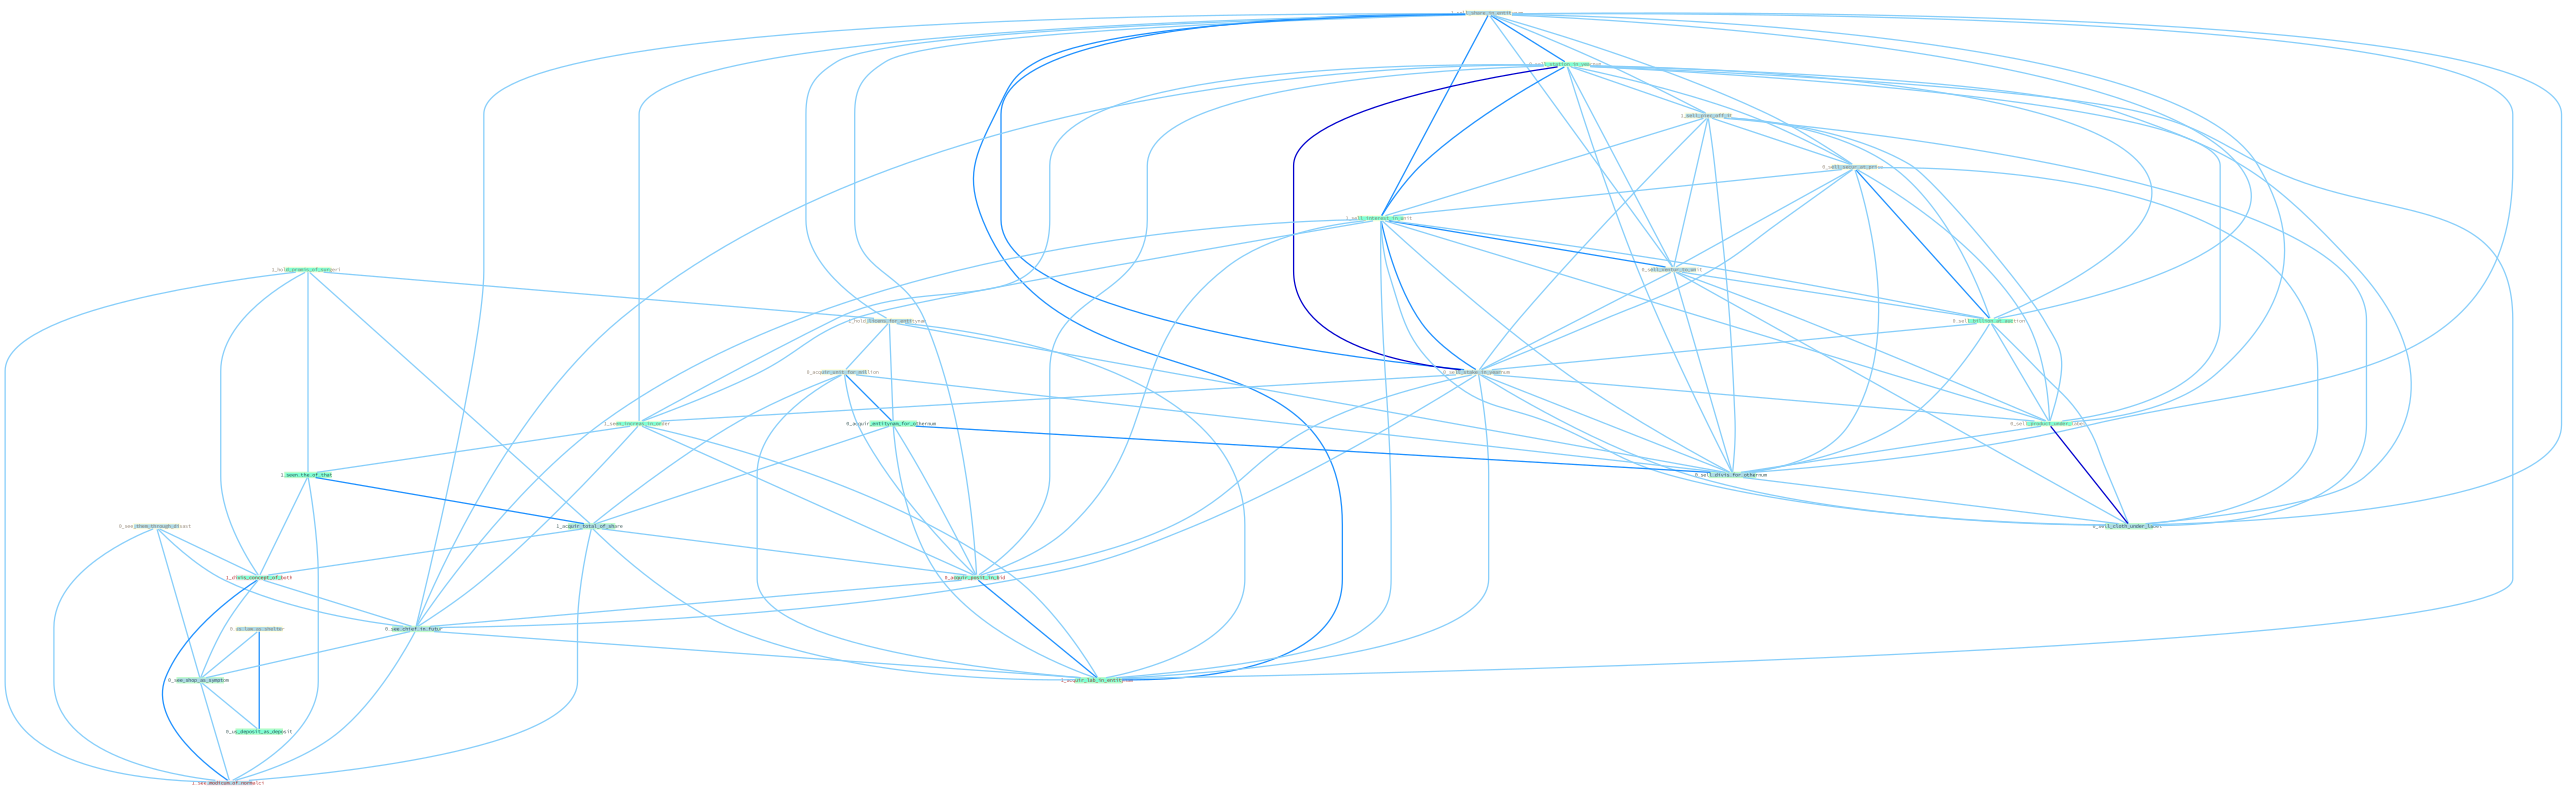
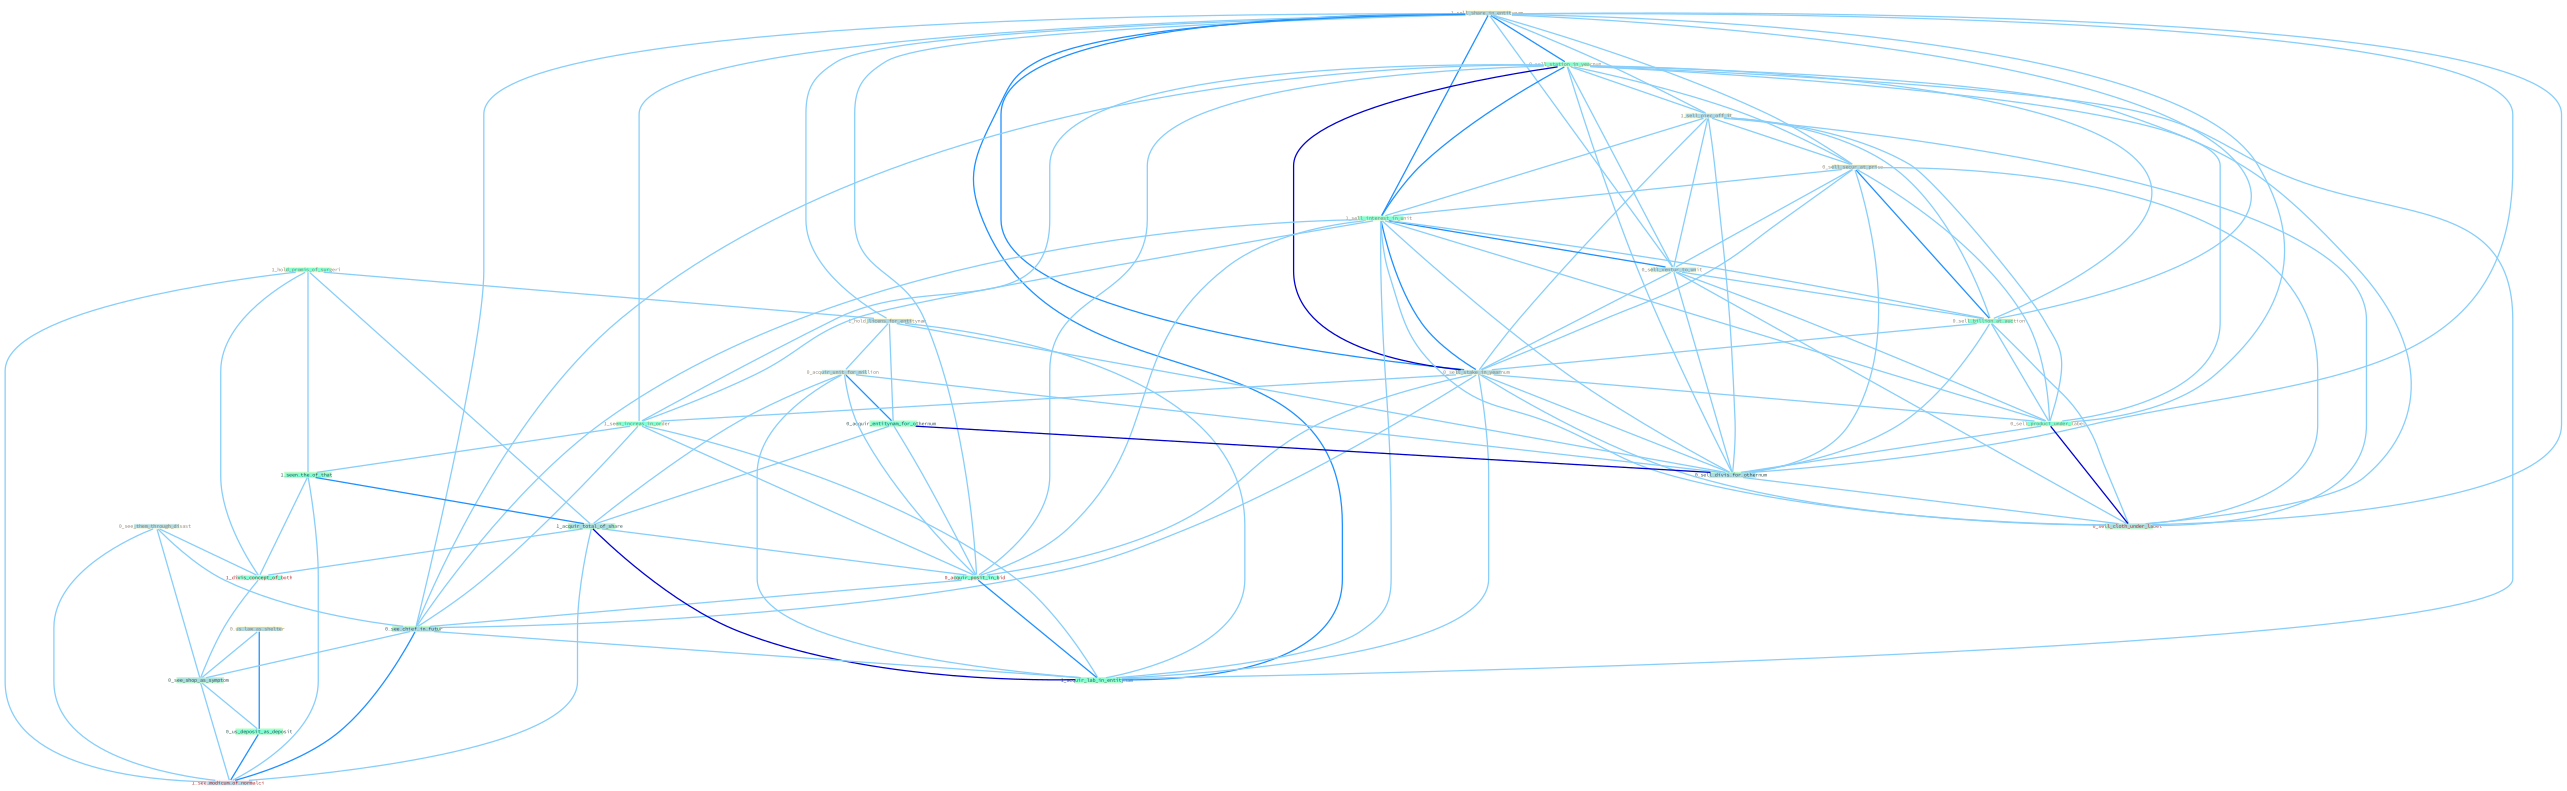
(1293, 448) -> (1293, 448)
(2129, 526) -> (2129, 526)
(960, 600) -> none
(337, 603) -> none
(791, 648) -> (791, 648)
(167, 675) -> (244, 757)
(1099, 680) -> (1099, 680)
(343, 728) -> (343, 728)
